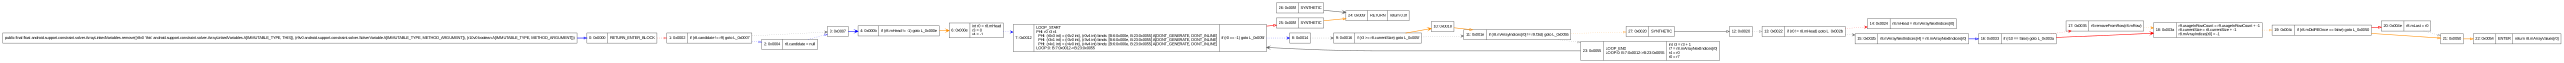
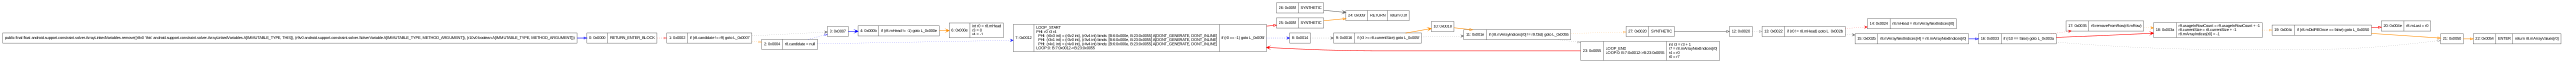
(1007, 32) -> (914, 42)
(2431, 33) -> (2247, 49)
(755, 42) -> (755, 42)
(1425, 51) -> (1425, 51)
